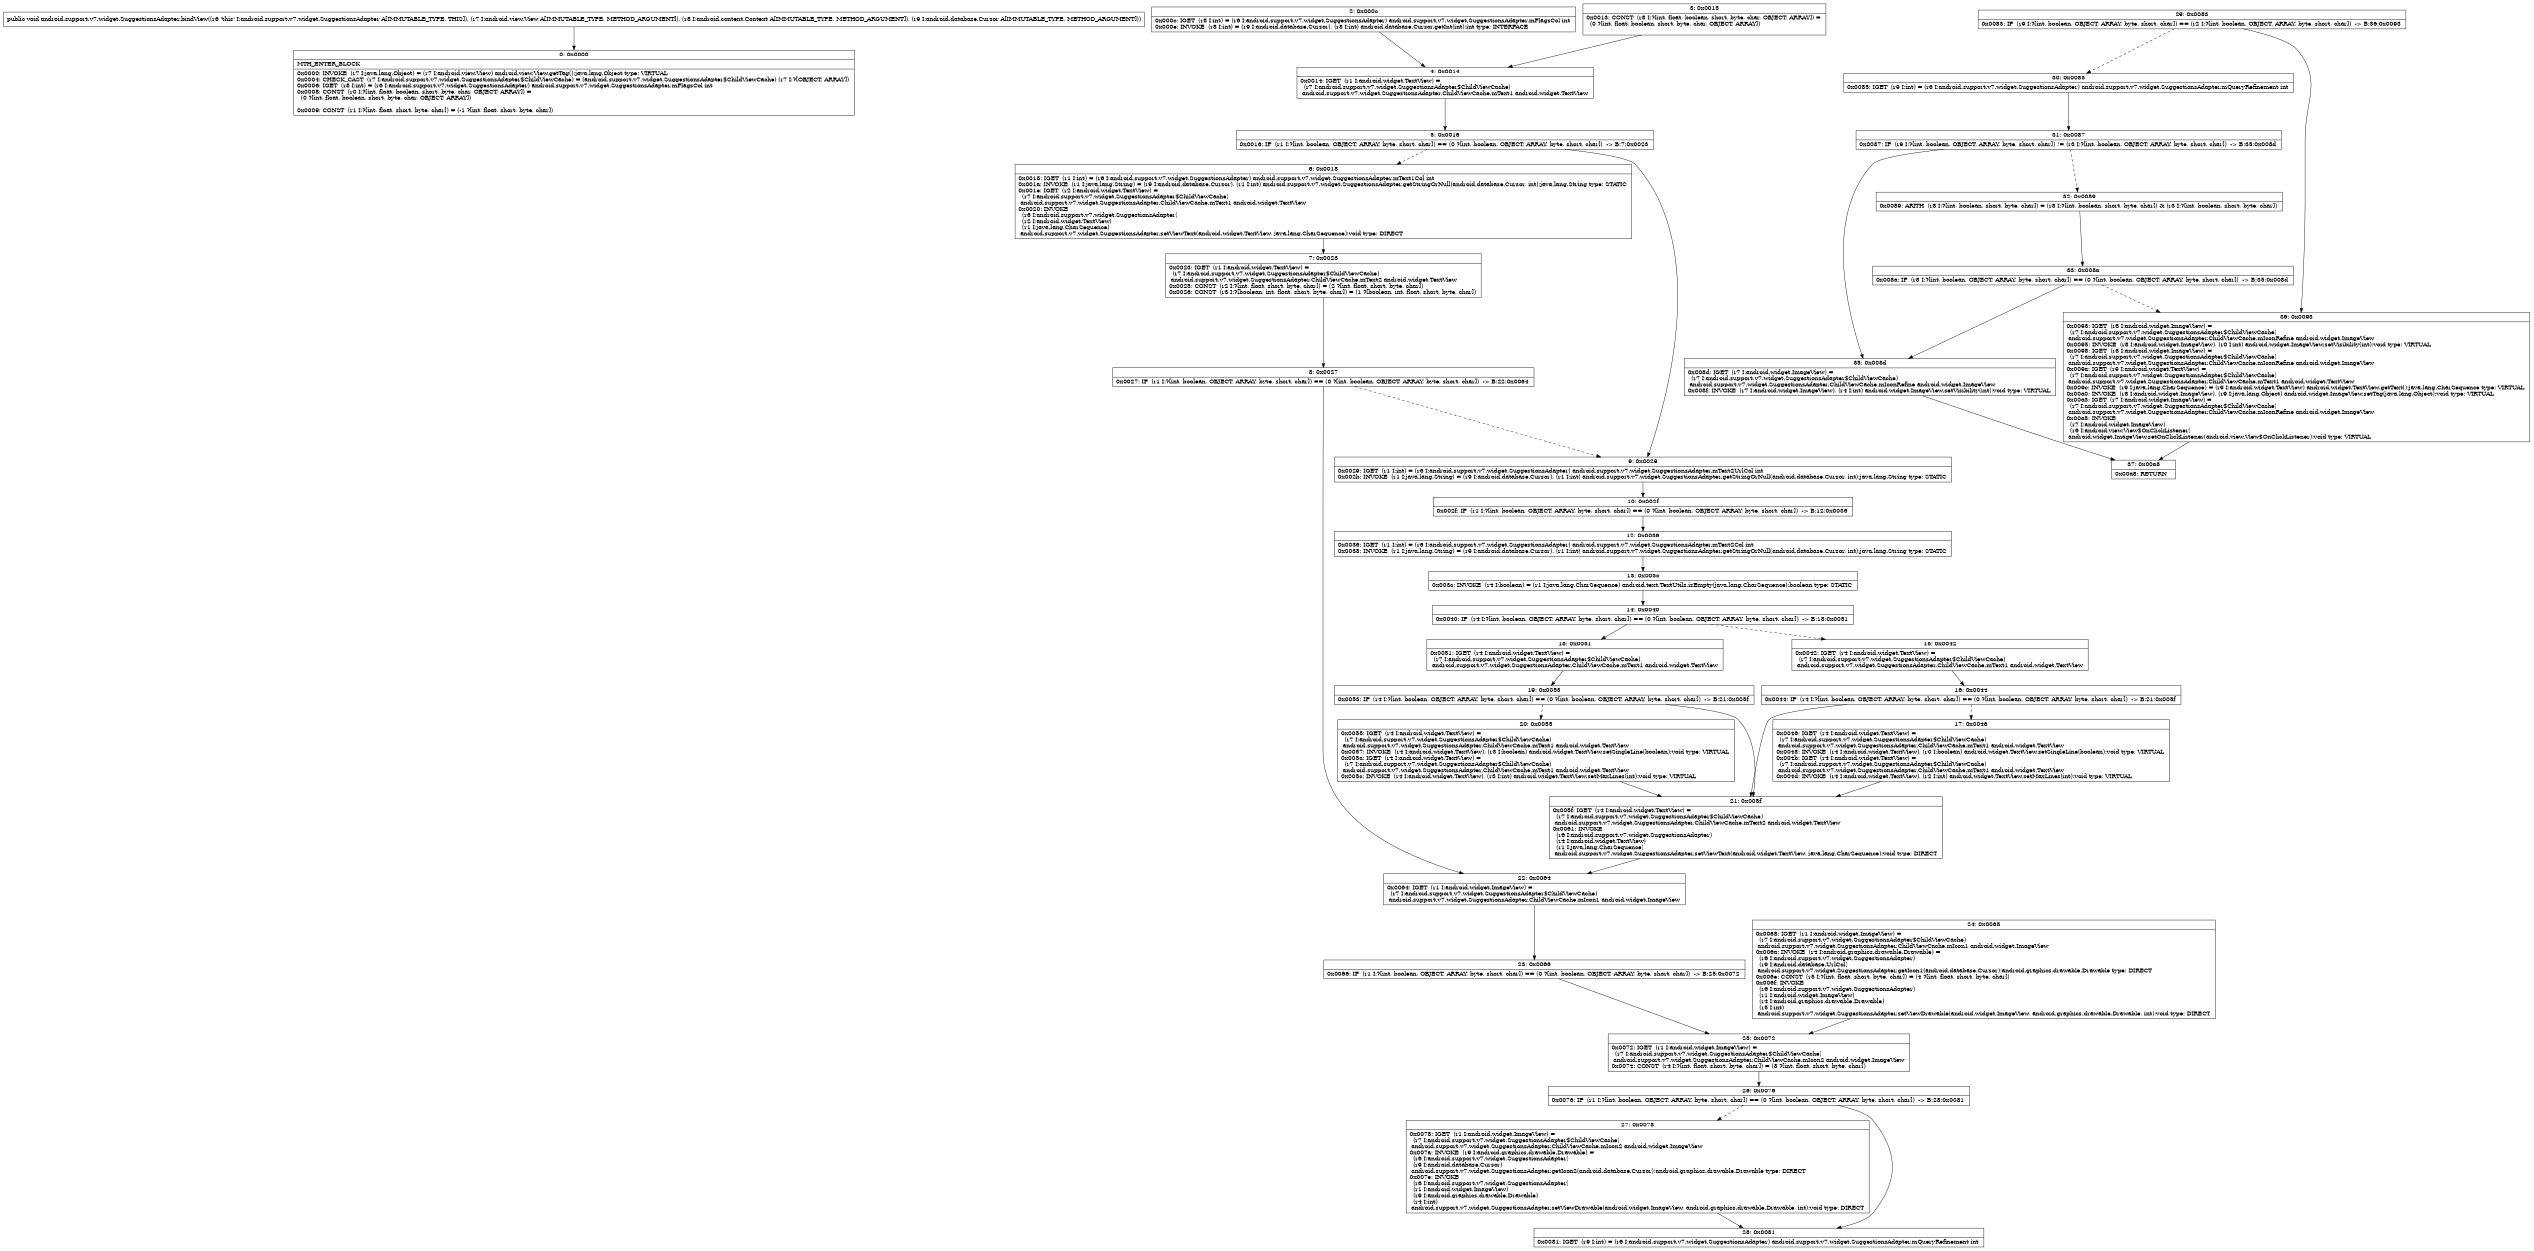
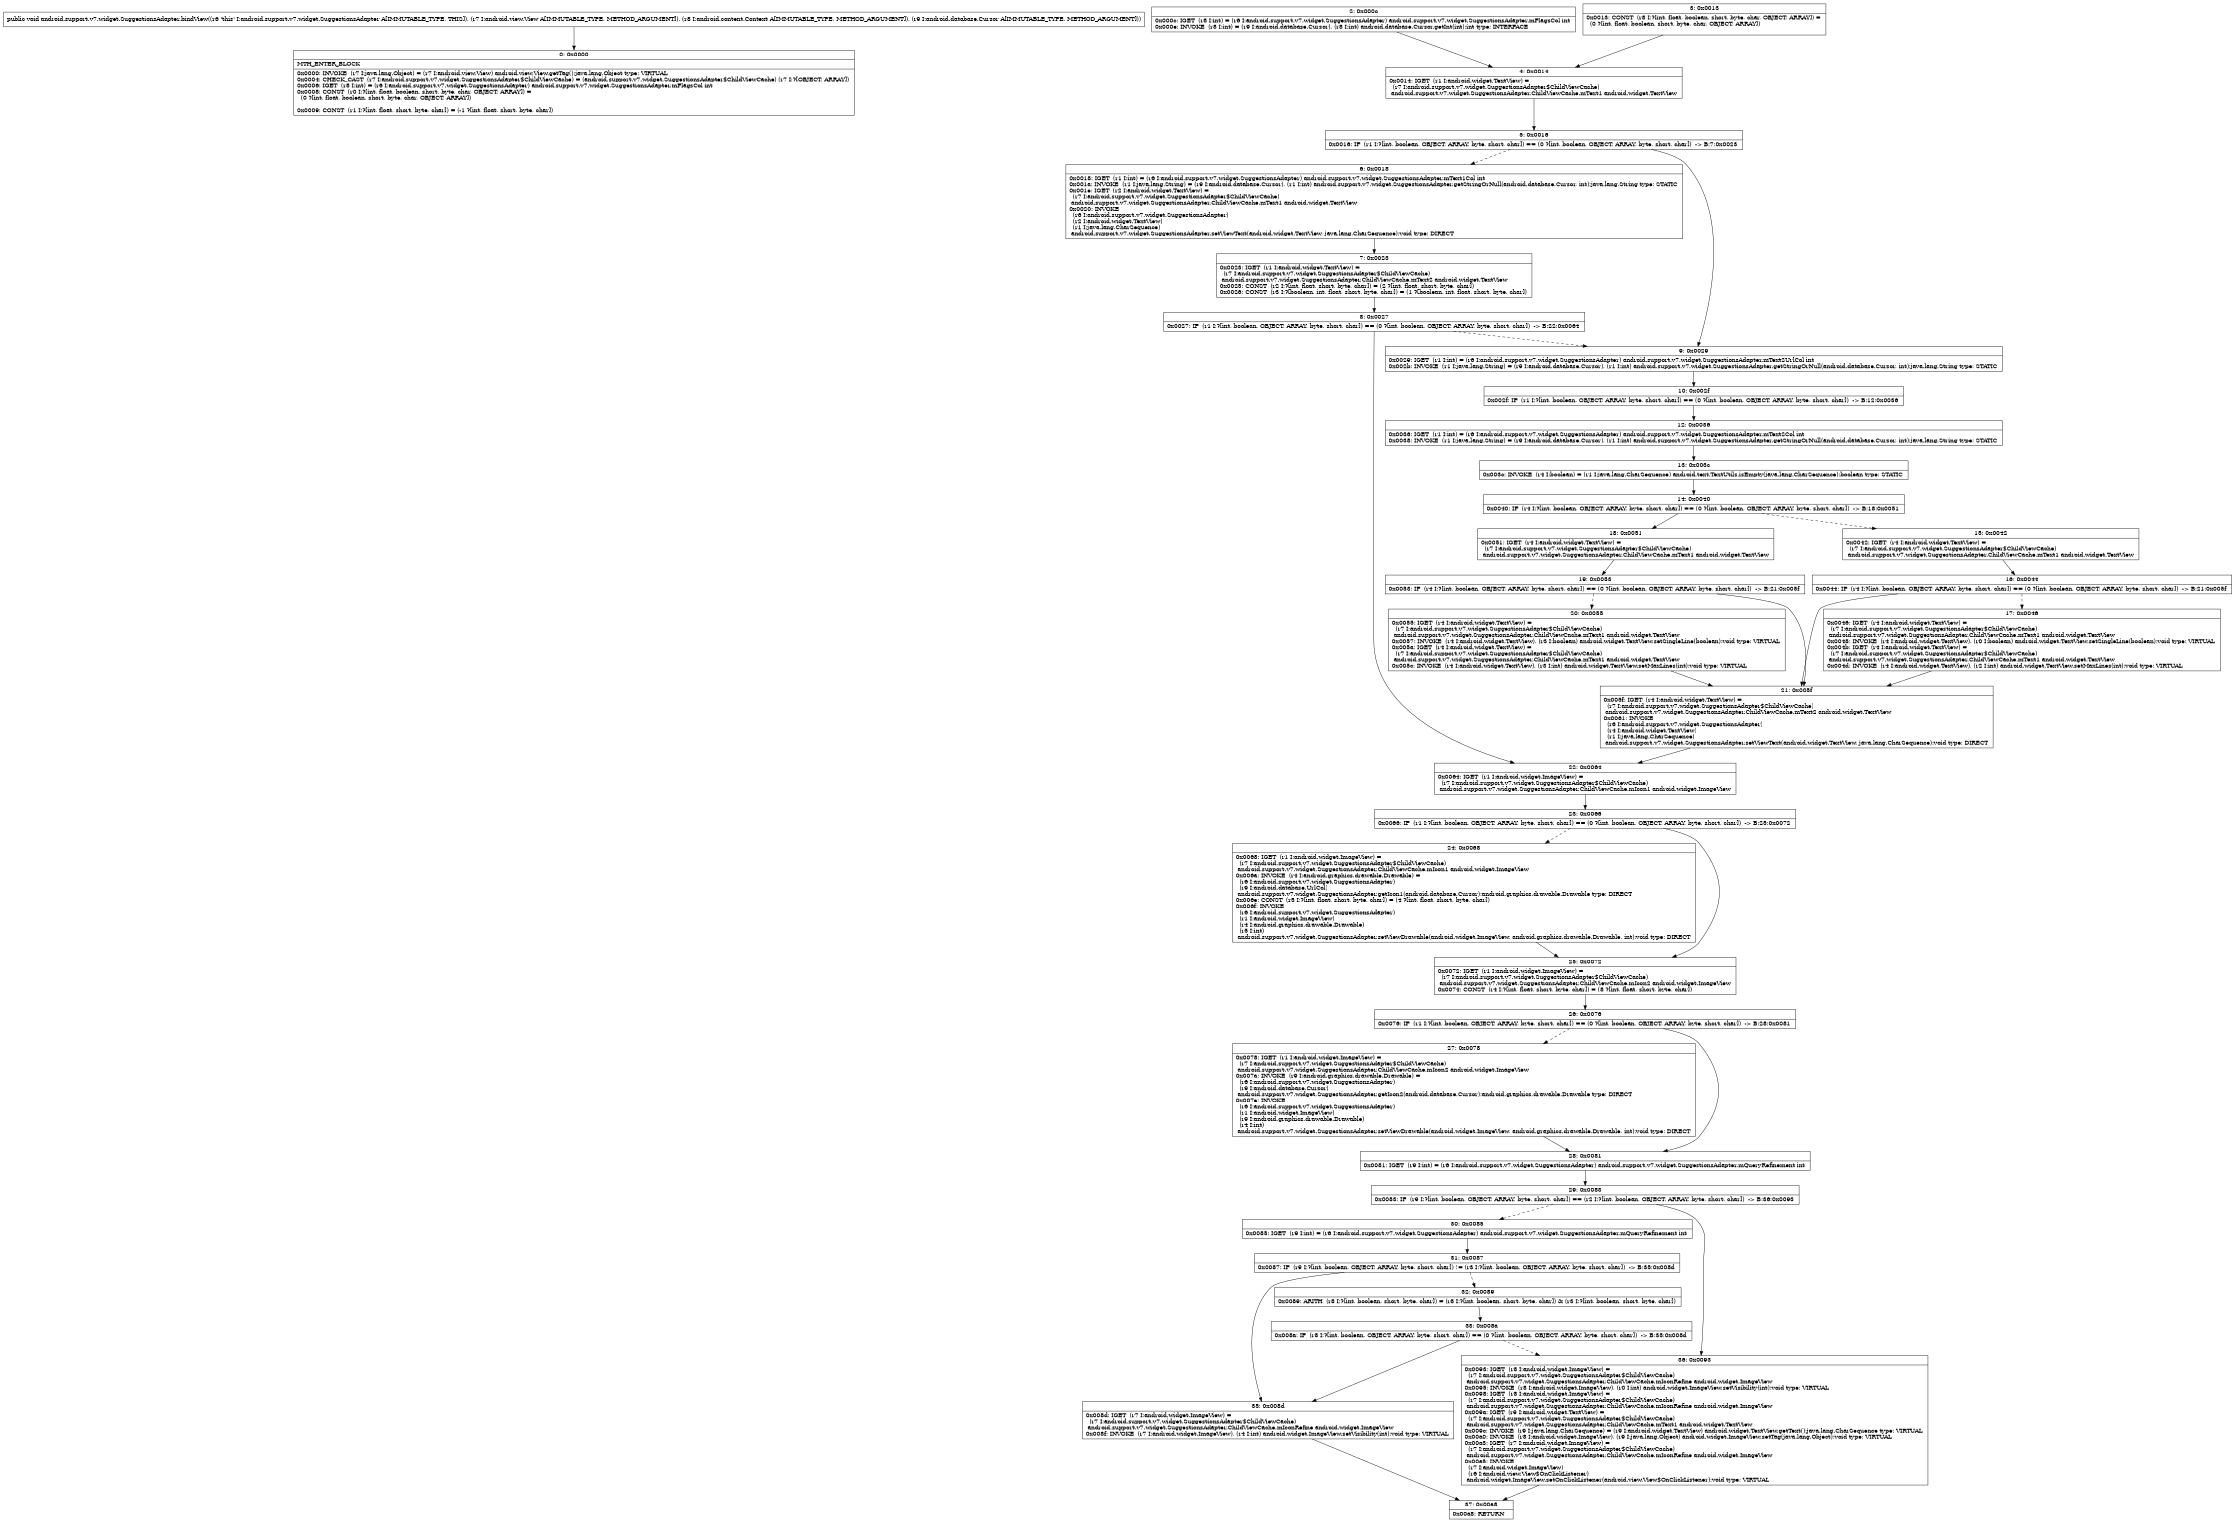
none -> (1560, 835)
none -> (1585, 1176)
